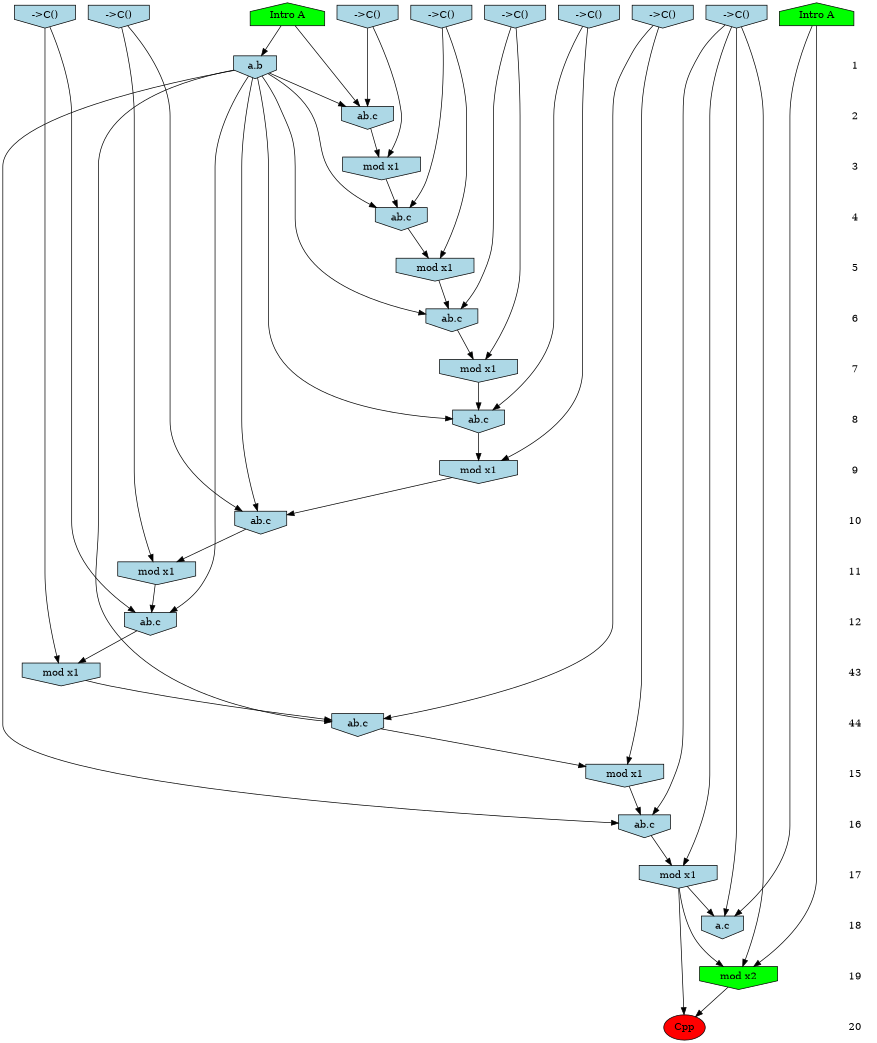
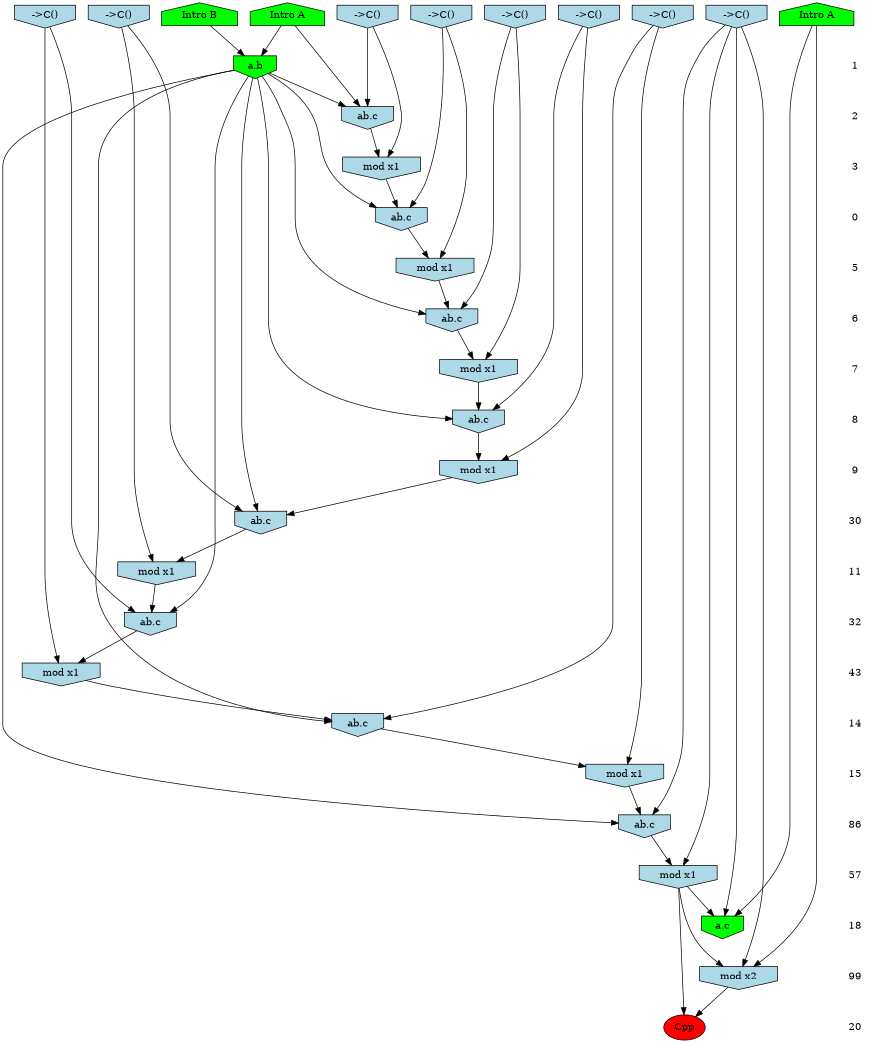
none -> (200, 15)
(255, 66) -> (255, 66)
(855, 218) -> (855, 218)
(855, 521) -> (855, 521)
(855, 623) -> (855, 623)
(855, 724) -> (855, 724)
(855, 825) -> (855, 825)
(855, 876) -> (855, 876)
(722, 926) -> (722, 926)
(739, 977) -> (739, 977)
(855, 977) -> (855, 977)
